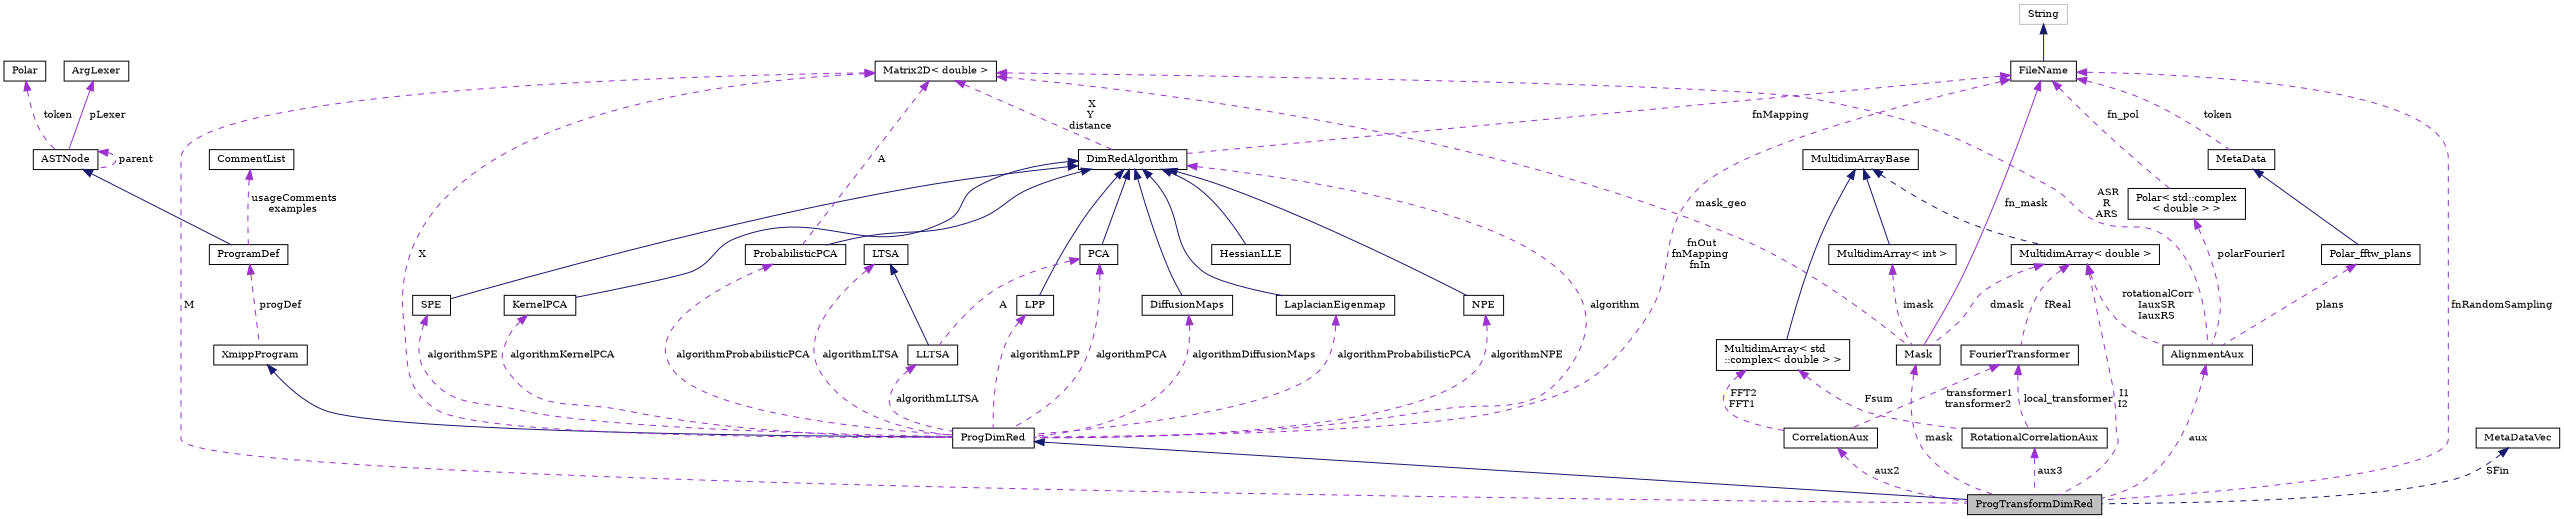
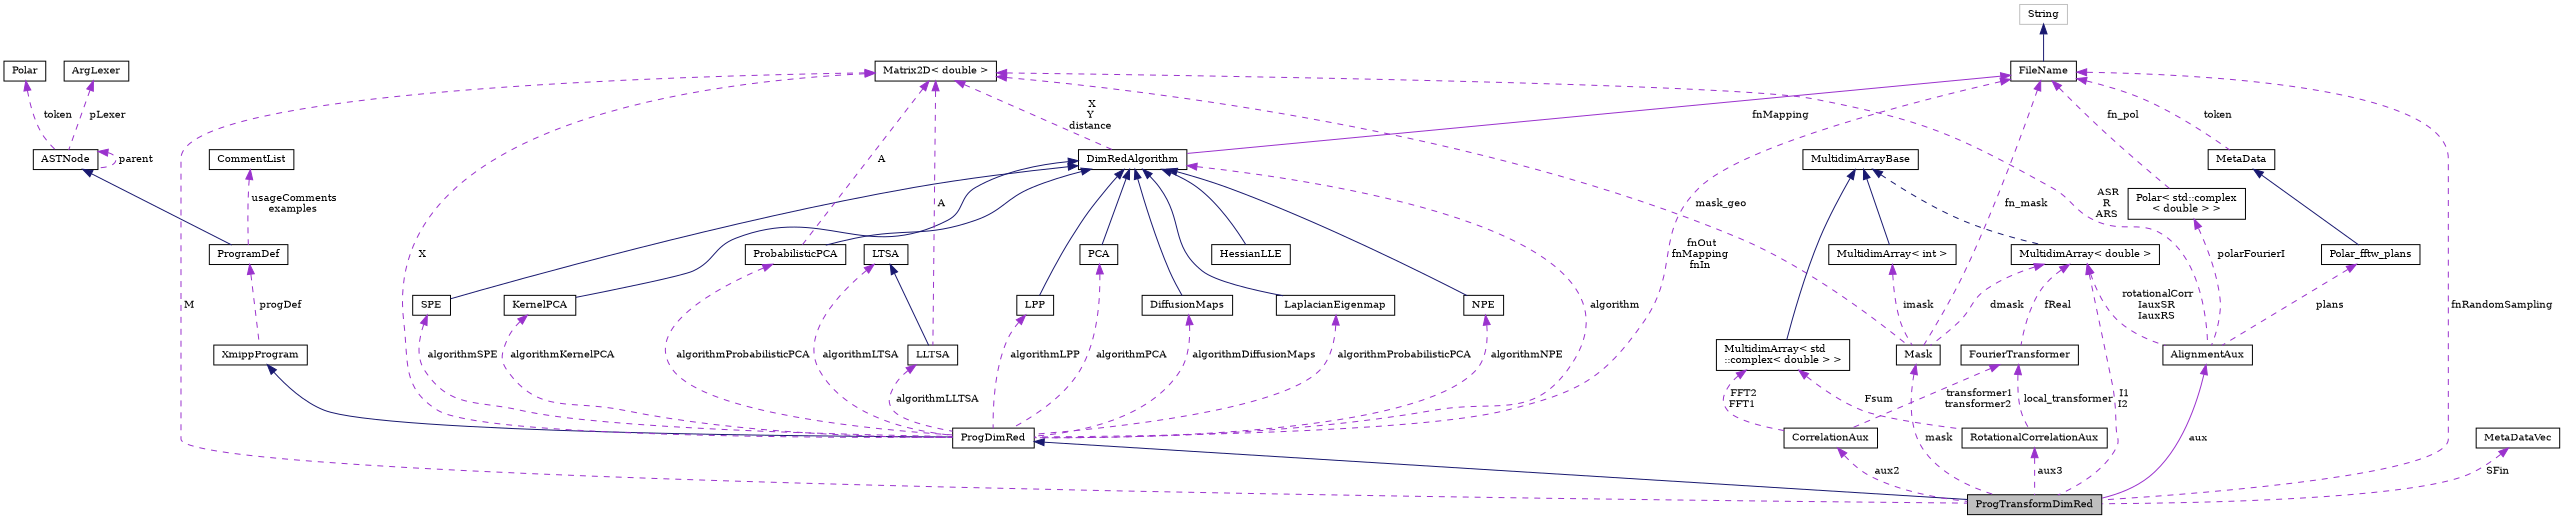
(1594, 115) -> (1594, 115)
(79, 120) -> (79, 120)
(1987, 221) -> (1987, 221)
(996, 289) -> (934, 218)
(2171, 453) -> (2171, 453)
(2305, 498) -> (2305, 498)
